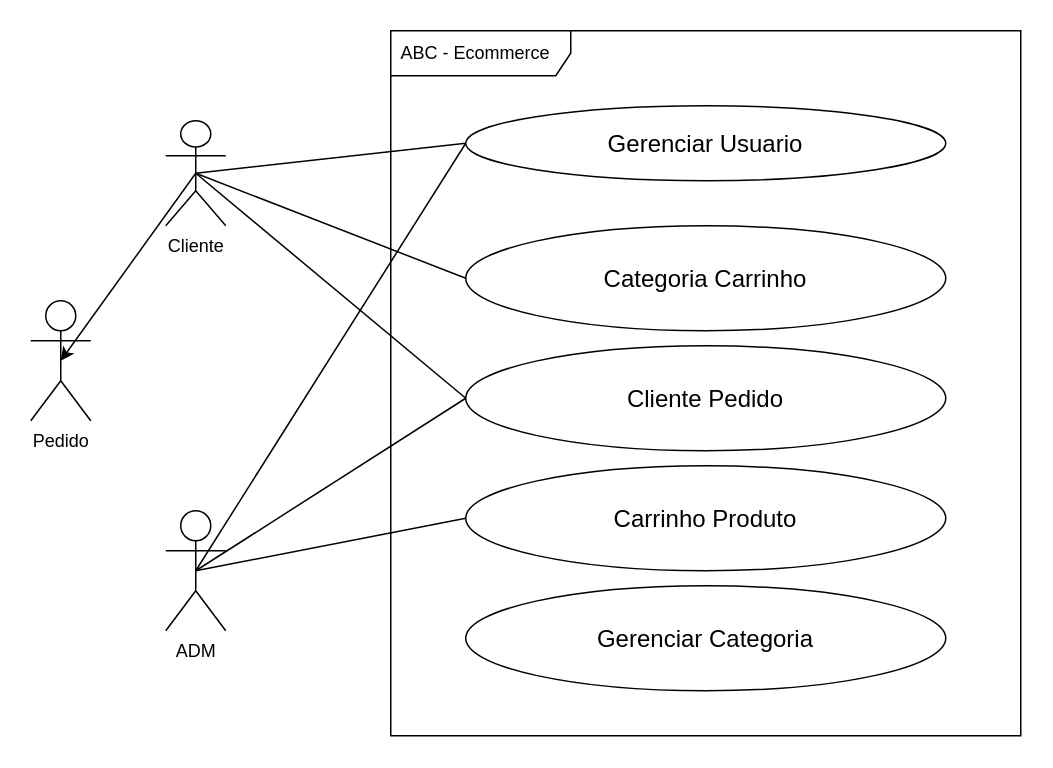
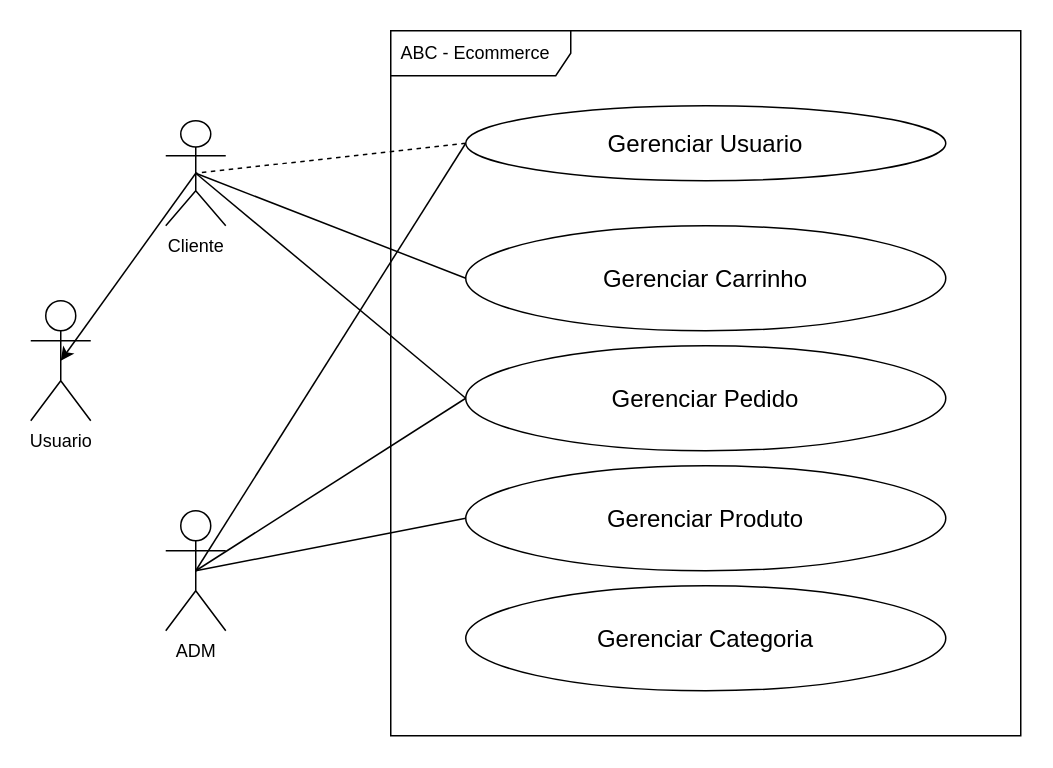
(331, 158) -> (331, 158)
(706, 278) -> (706, 278)
(706, 398) -> (706, 398)
(62, 442) -> (62, 442)
(706, 518) -> (706, 518)
